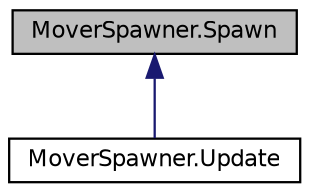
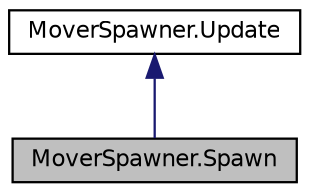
(155, 108) -> (155, 108)
